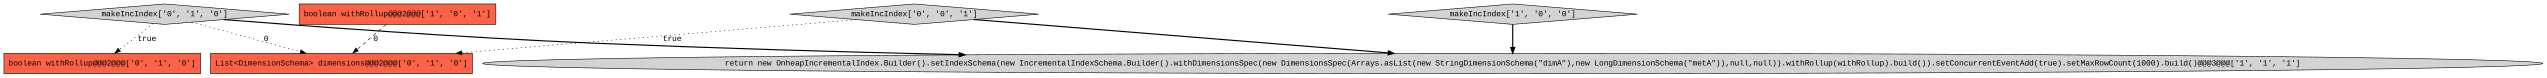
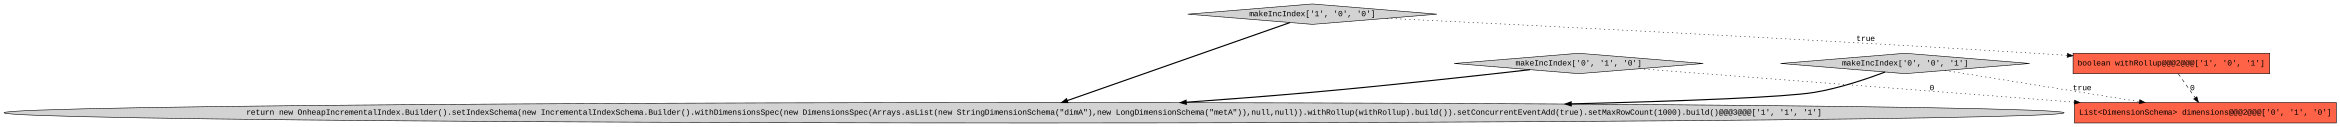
none -> (1727, 36)
(102, 63) -> none
